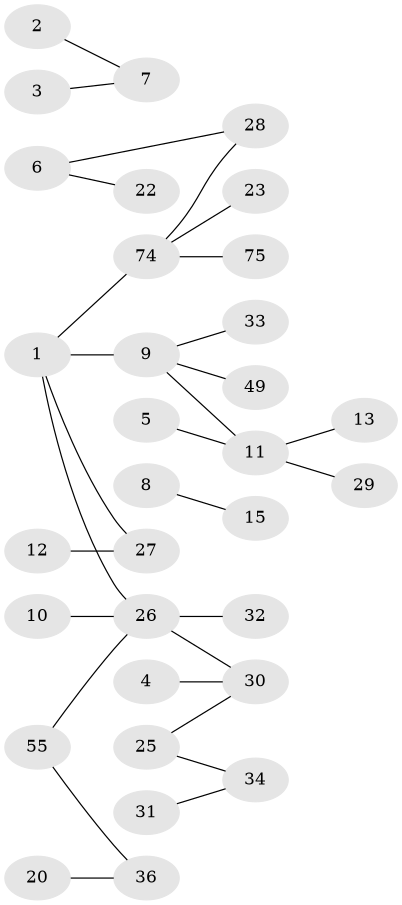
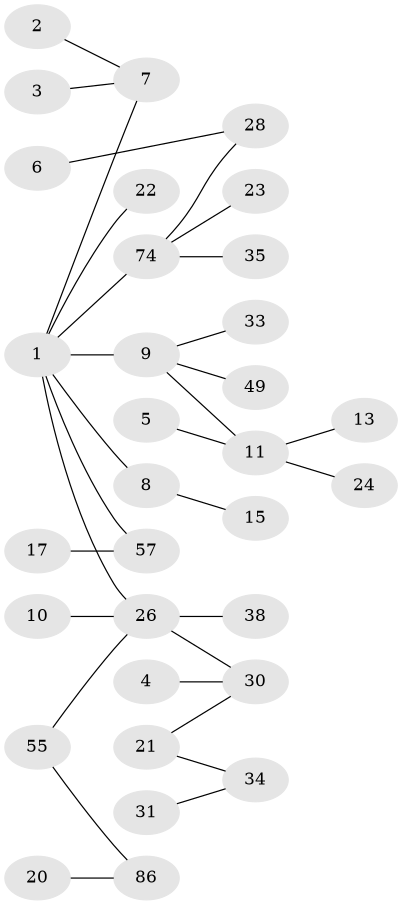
(92, 180) -> (84, 269)
none -> (91, 217)
(256, 257) -> (256, 257)
none -> (89, 422)
(365, 486) -> (365, 486)
(38, 551) -> (38, 551)
(147, 551) -> (147, 551)
(256, 616) -> (256, 616)
(147, 747) -> (147, 747)
(147, 878) -> (147, 878)
